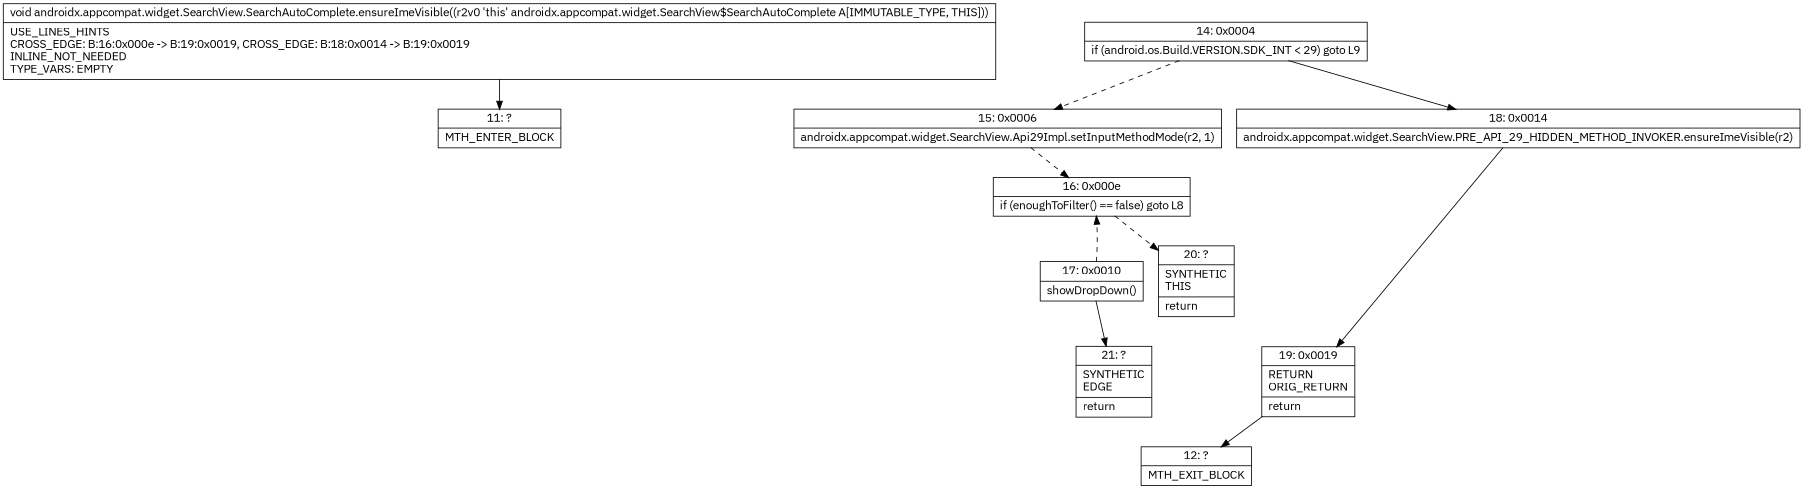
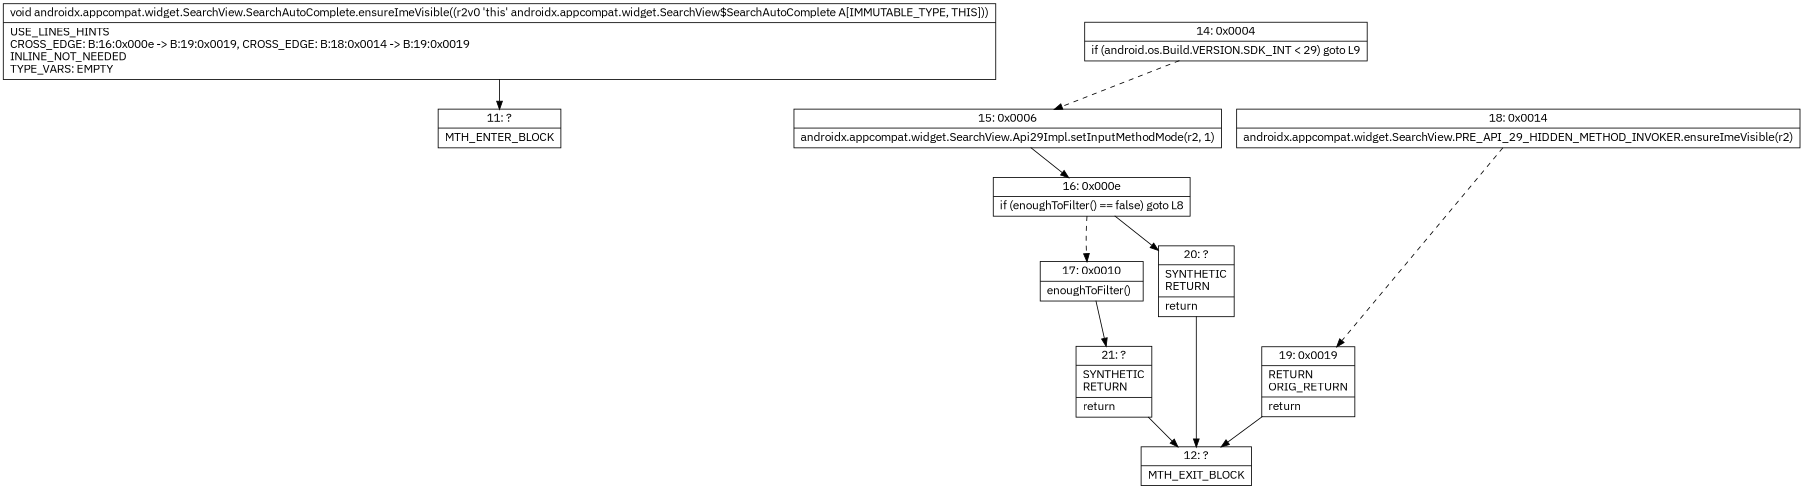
(1368, 84) -> none
(1046, 160) -> (1046, 160)
(1133, 231) -> (1133, 231)
(1097, 243) -> (1086, 235)
(1422, 244) -> (1422, 244)
(1178, 287) -> (1188, 287)
(1092, 291) -> (1089, 291)
none -> (1196, 378)
(1098, 387) -> (1105, 387)
none -> (1160, 429)
